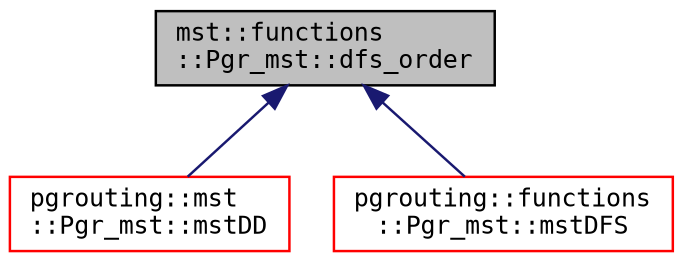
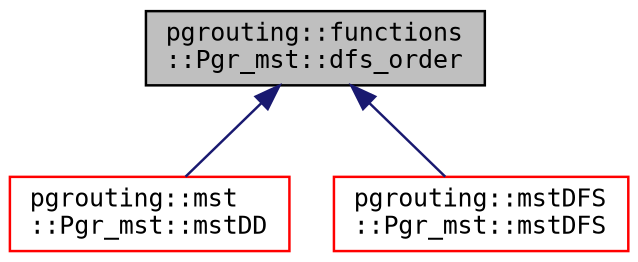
(325, 48) -> (315, 48)
(503, 214) -> (481, 214)
